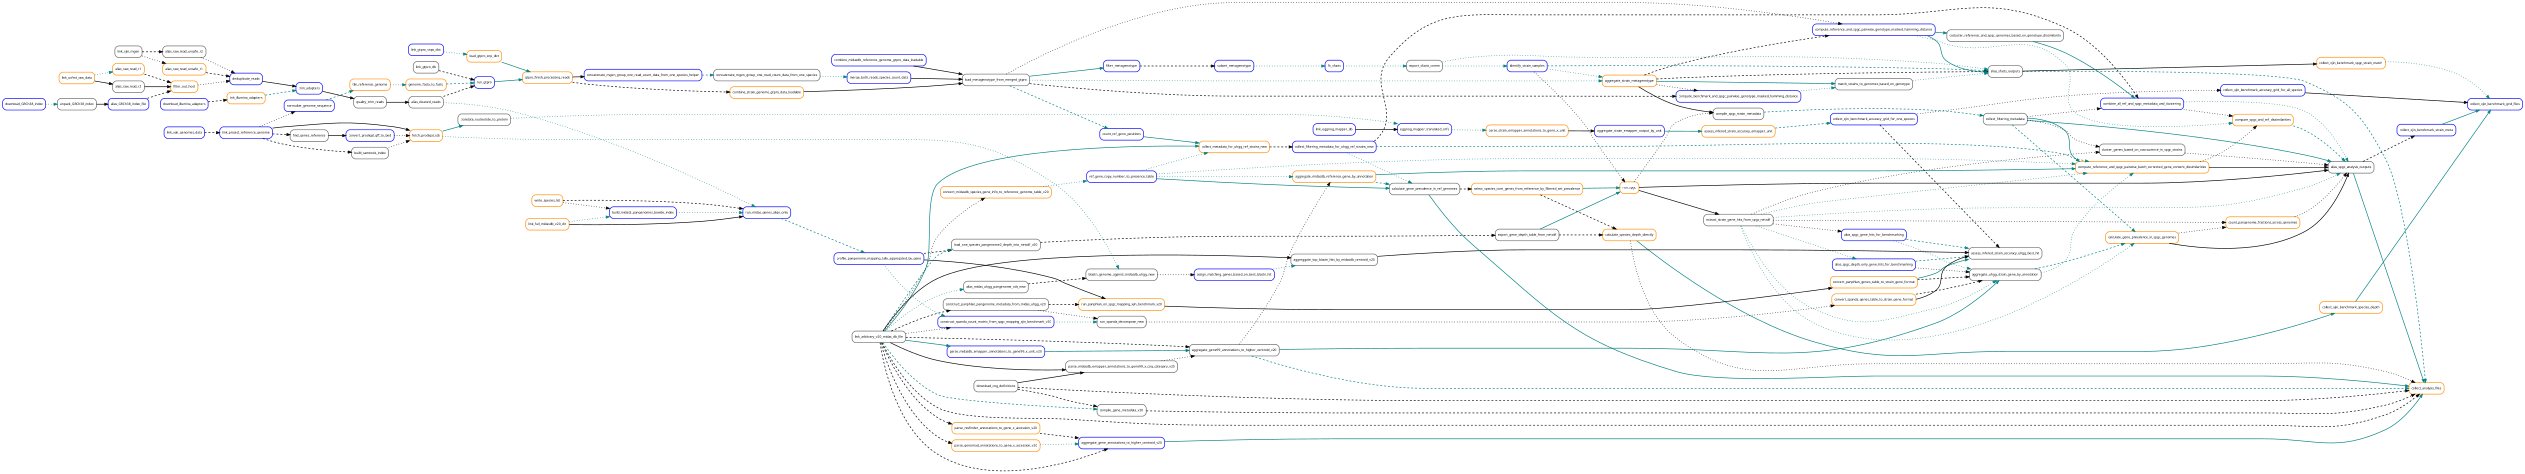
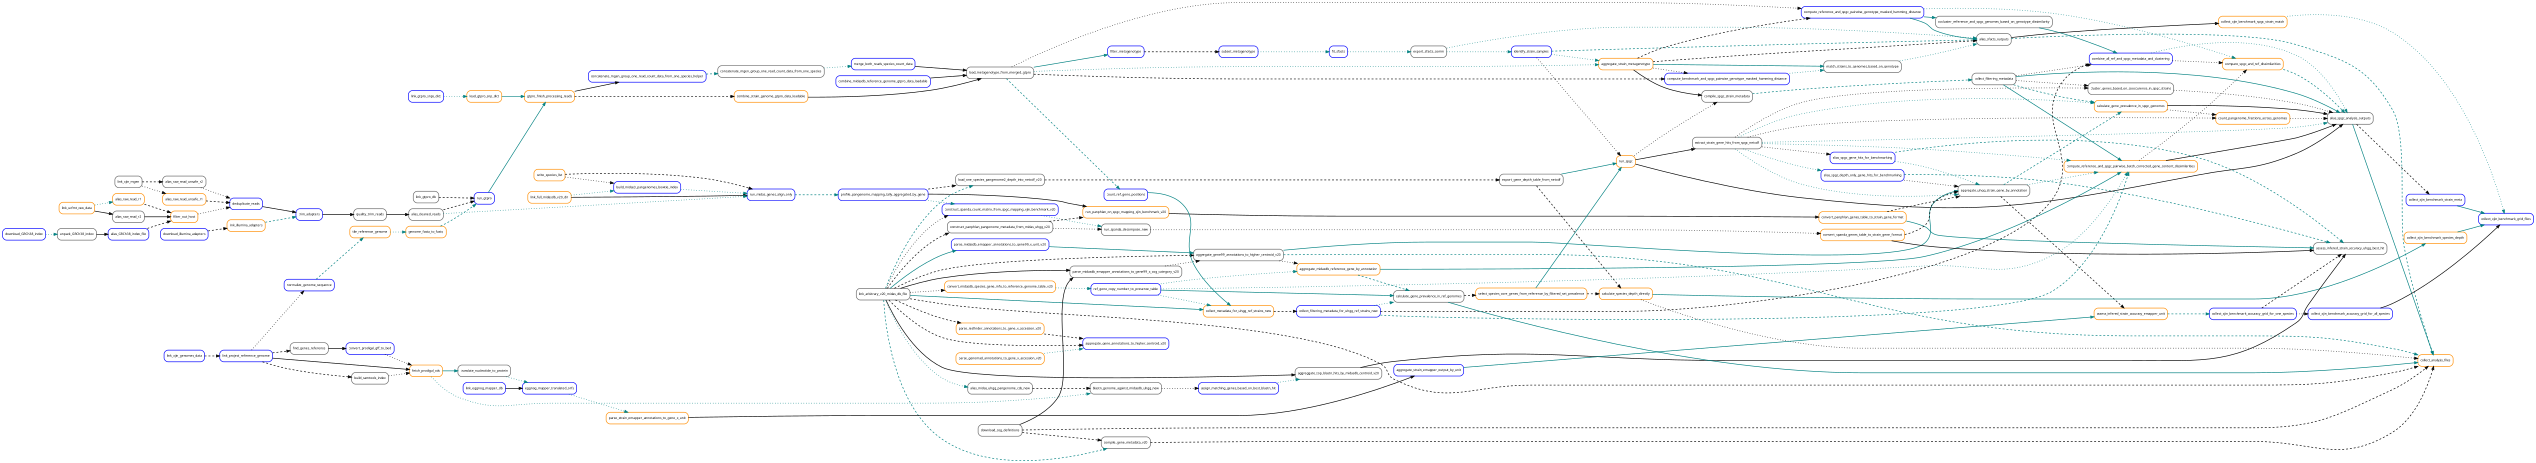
none -> (2058, 248)
(905, 400) -> none
(1800, 439) -> none
